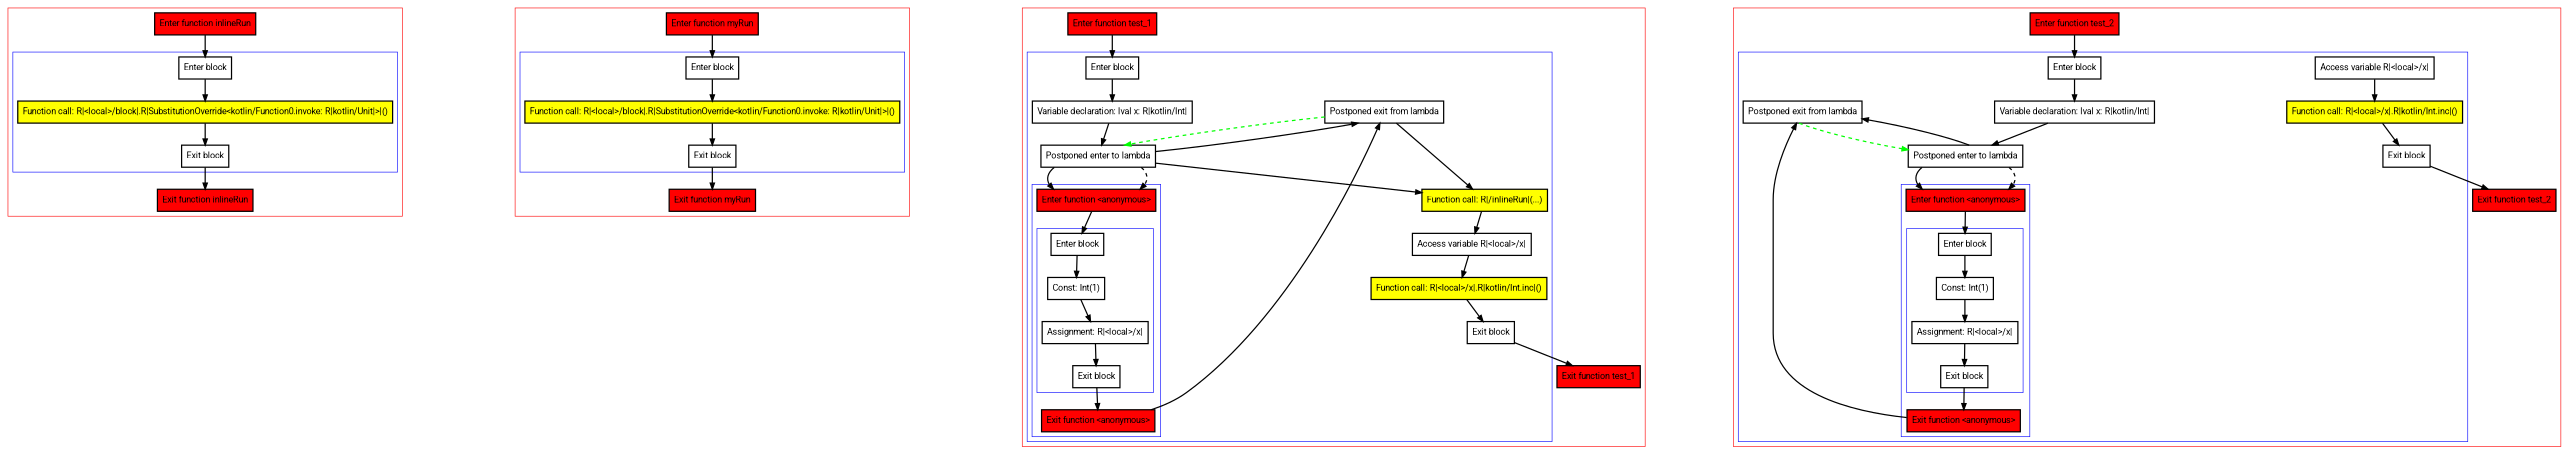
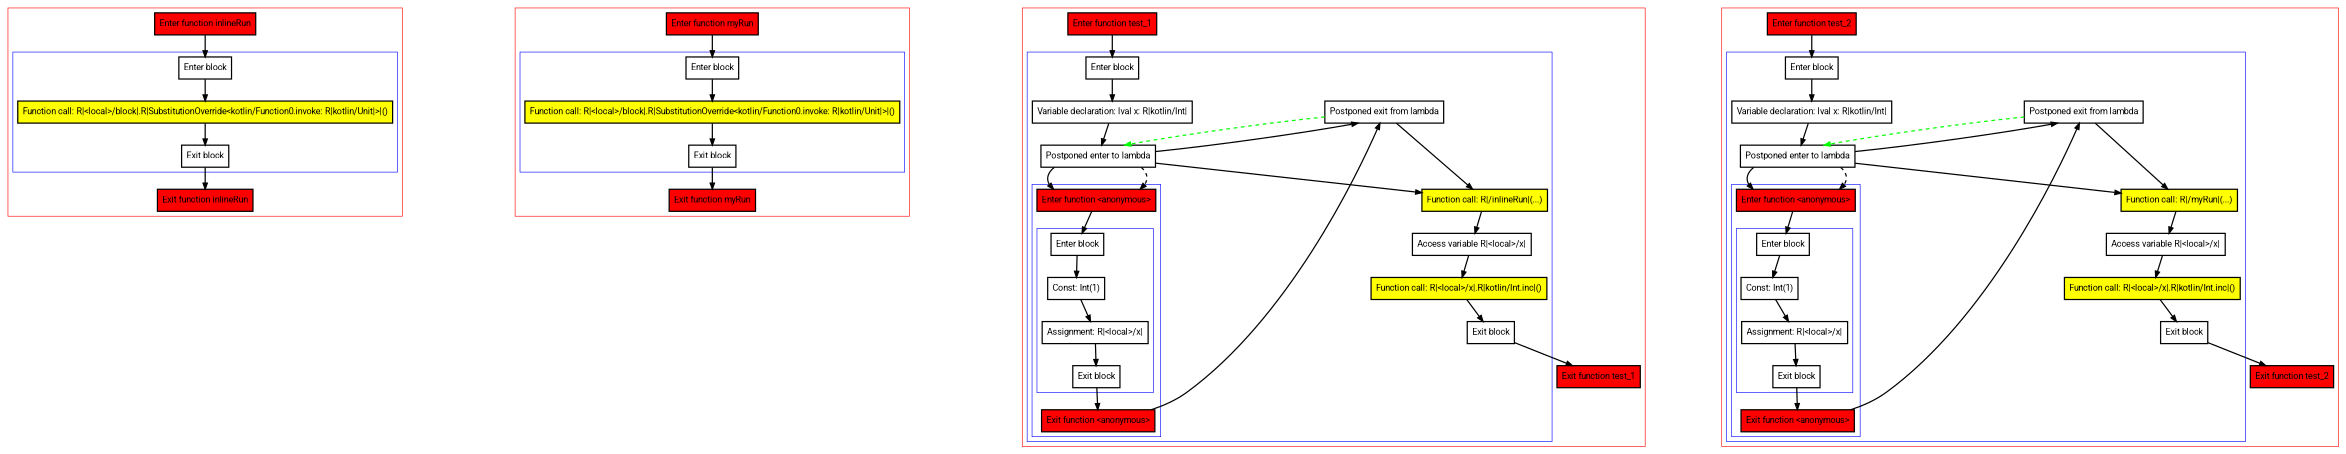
none -> (2179, 200)
